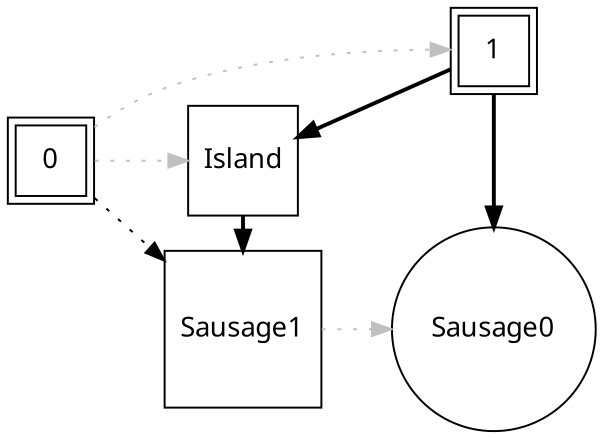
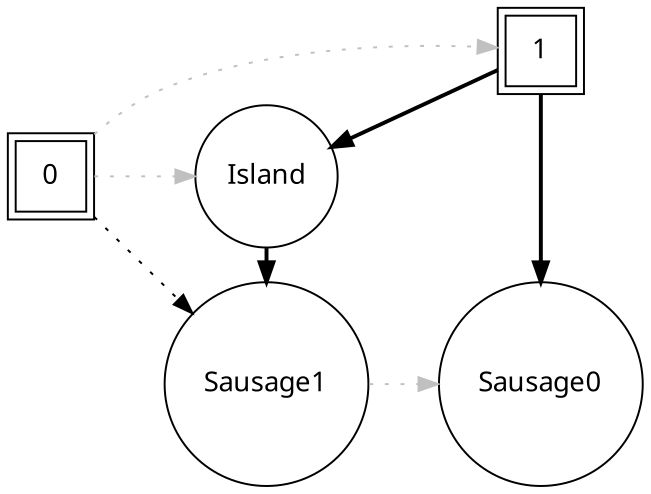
(243, 161) -> (267, 176)
(243, 329) -> (267, 384)
